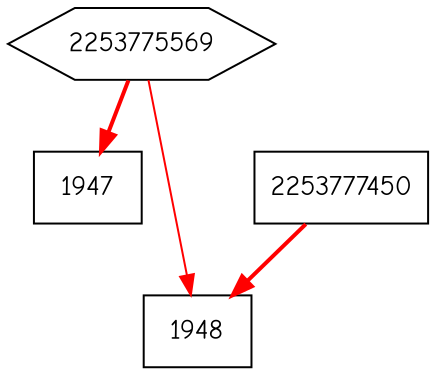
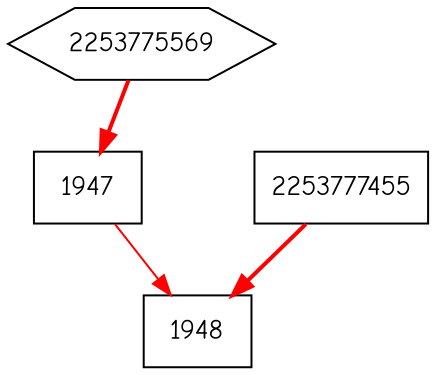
(168, 178) -> (137, 252)
(341, 188) -> (341, 188)
